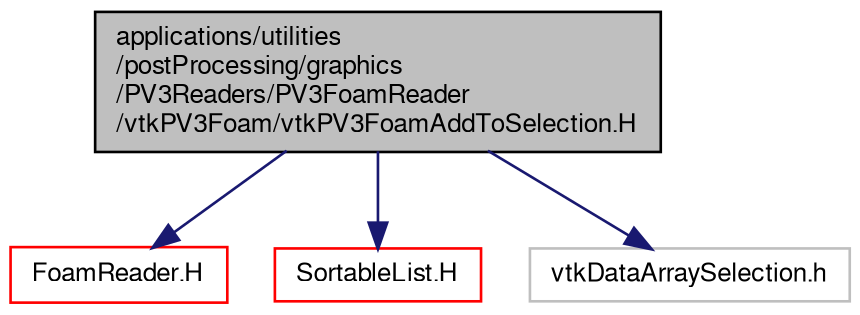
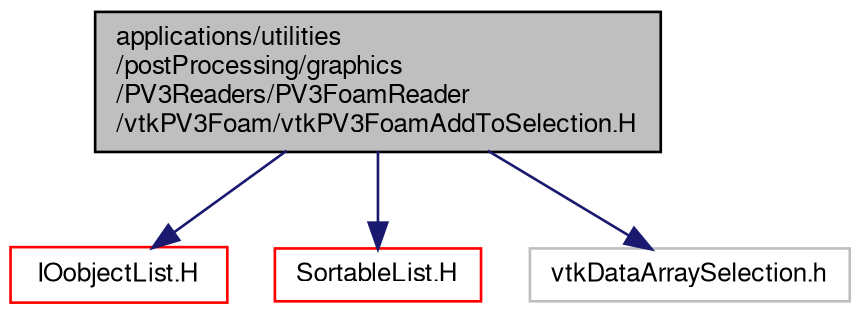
(119, 275) -> (119, 275)
